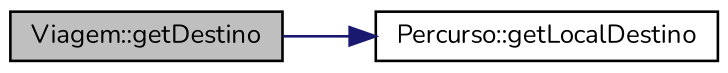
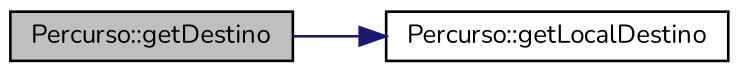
(146, 36) -> (152, 36)
